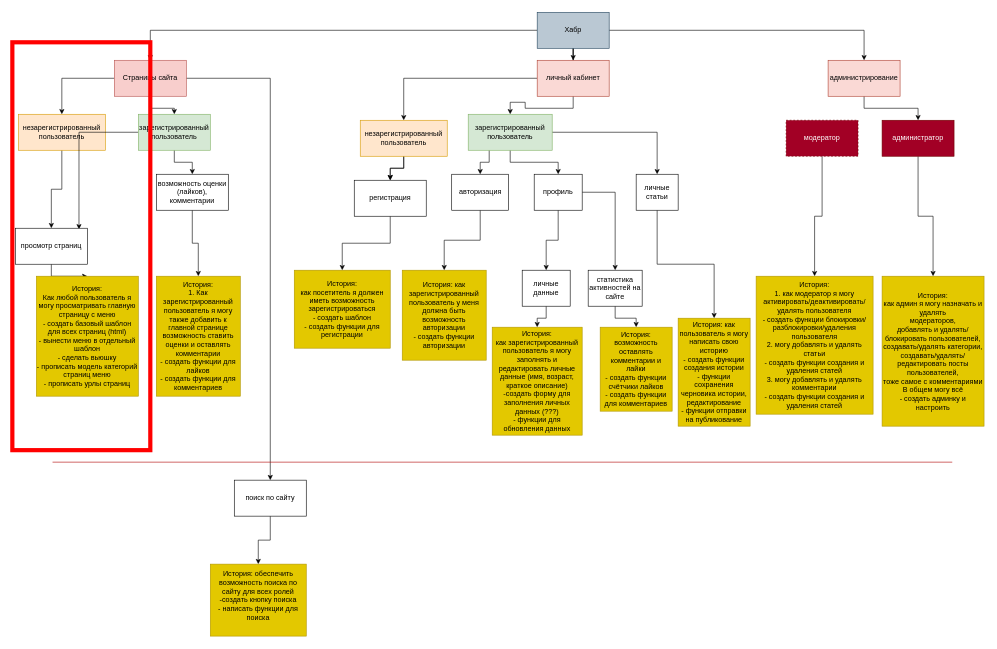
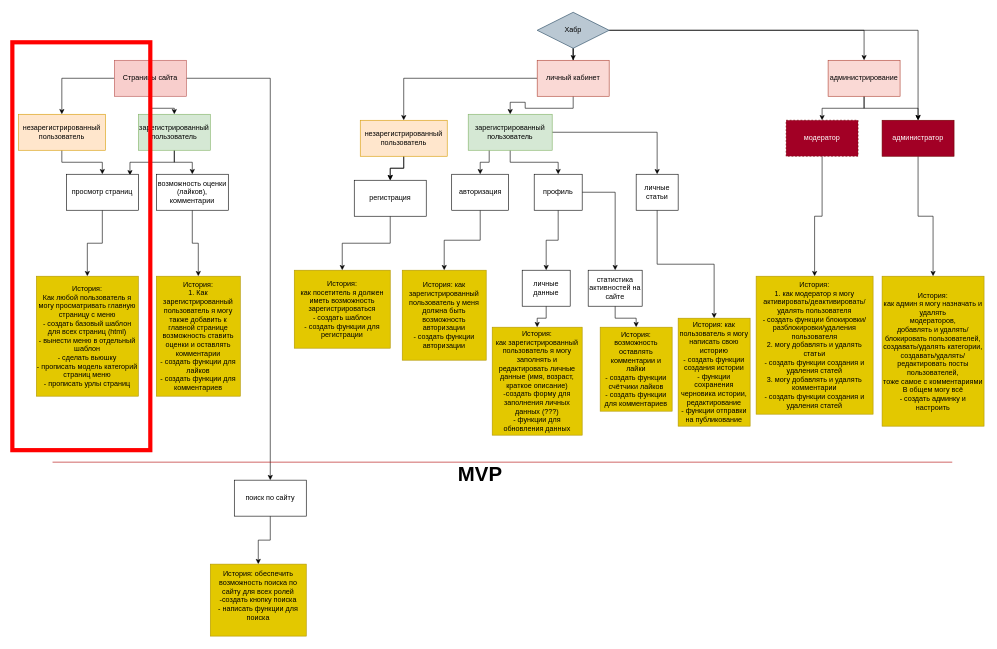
(338, 30) -> (918, 42)
(573, 30) -> (573, 30)
none -> (822, 110)
(51, 246) -> (102, 192)
none -> (480, 474)
